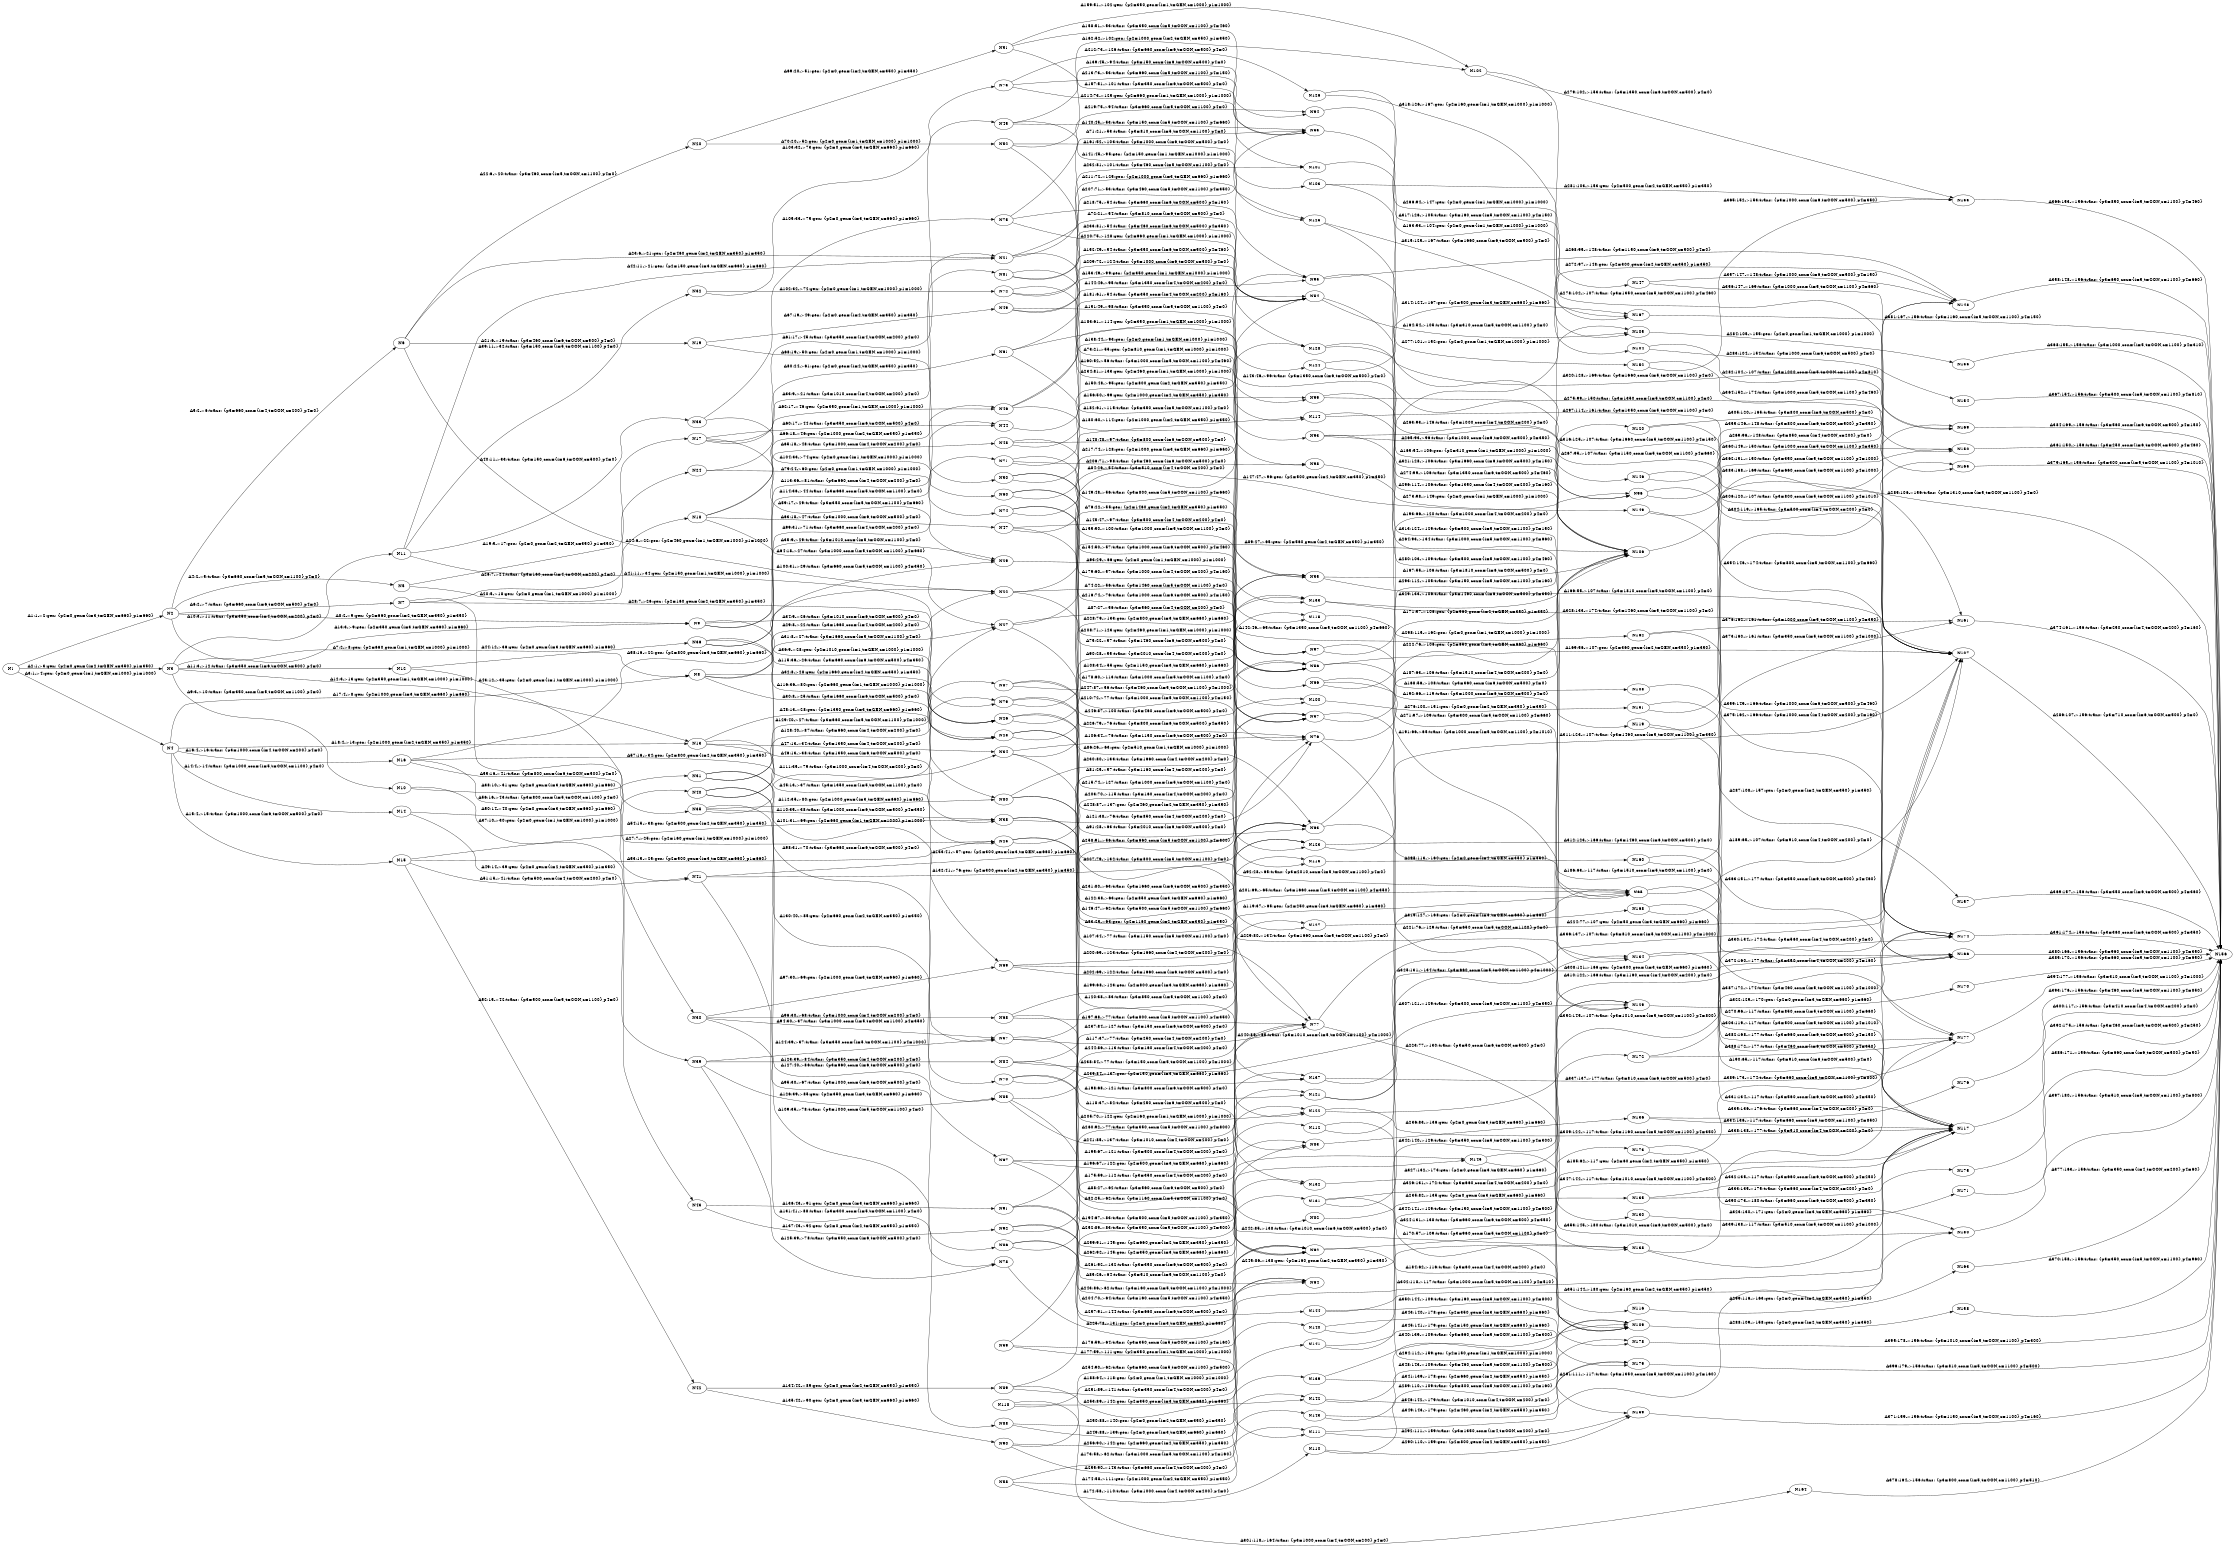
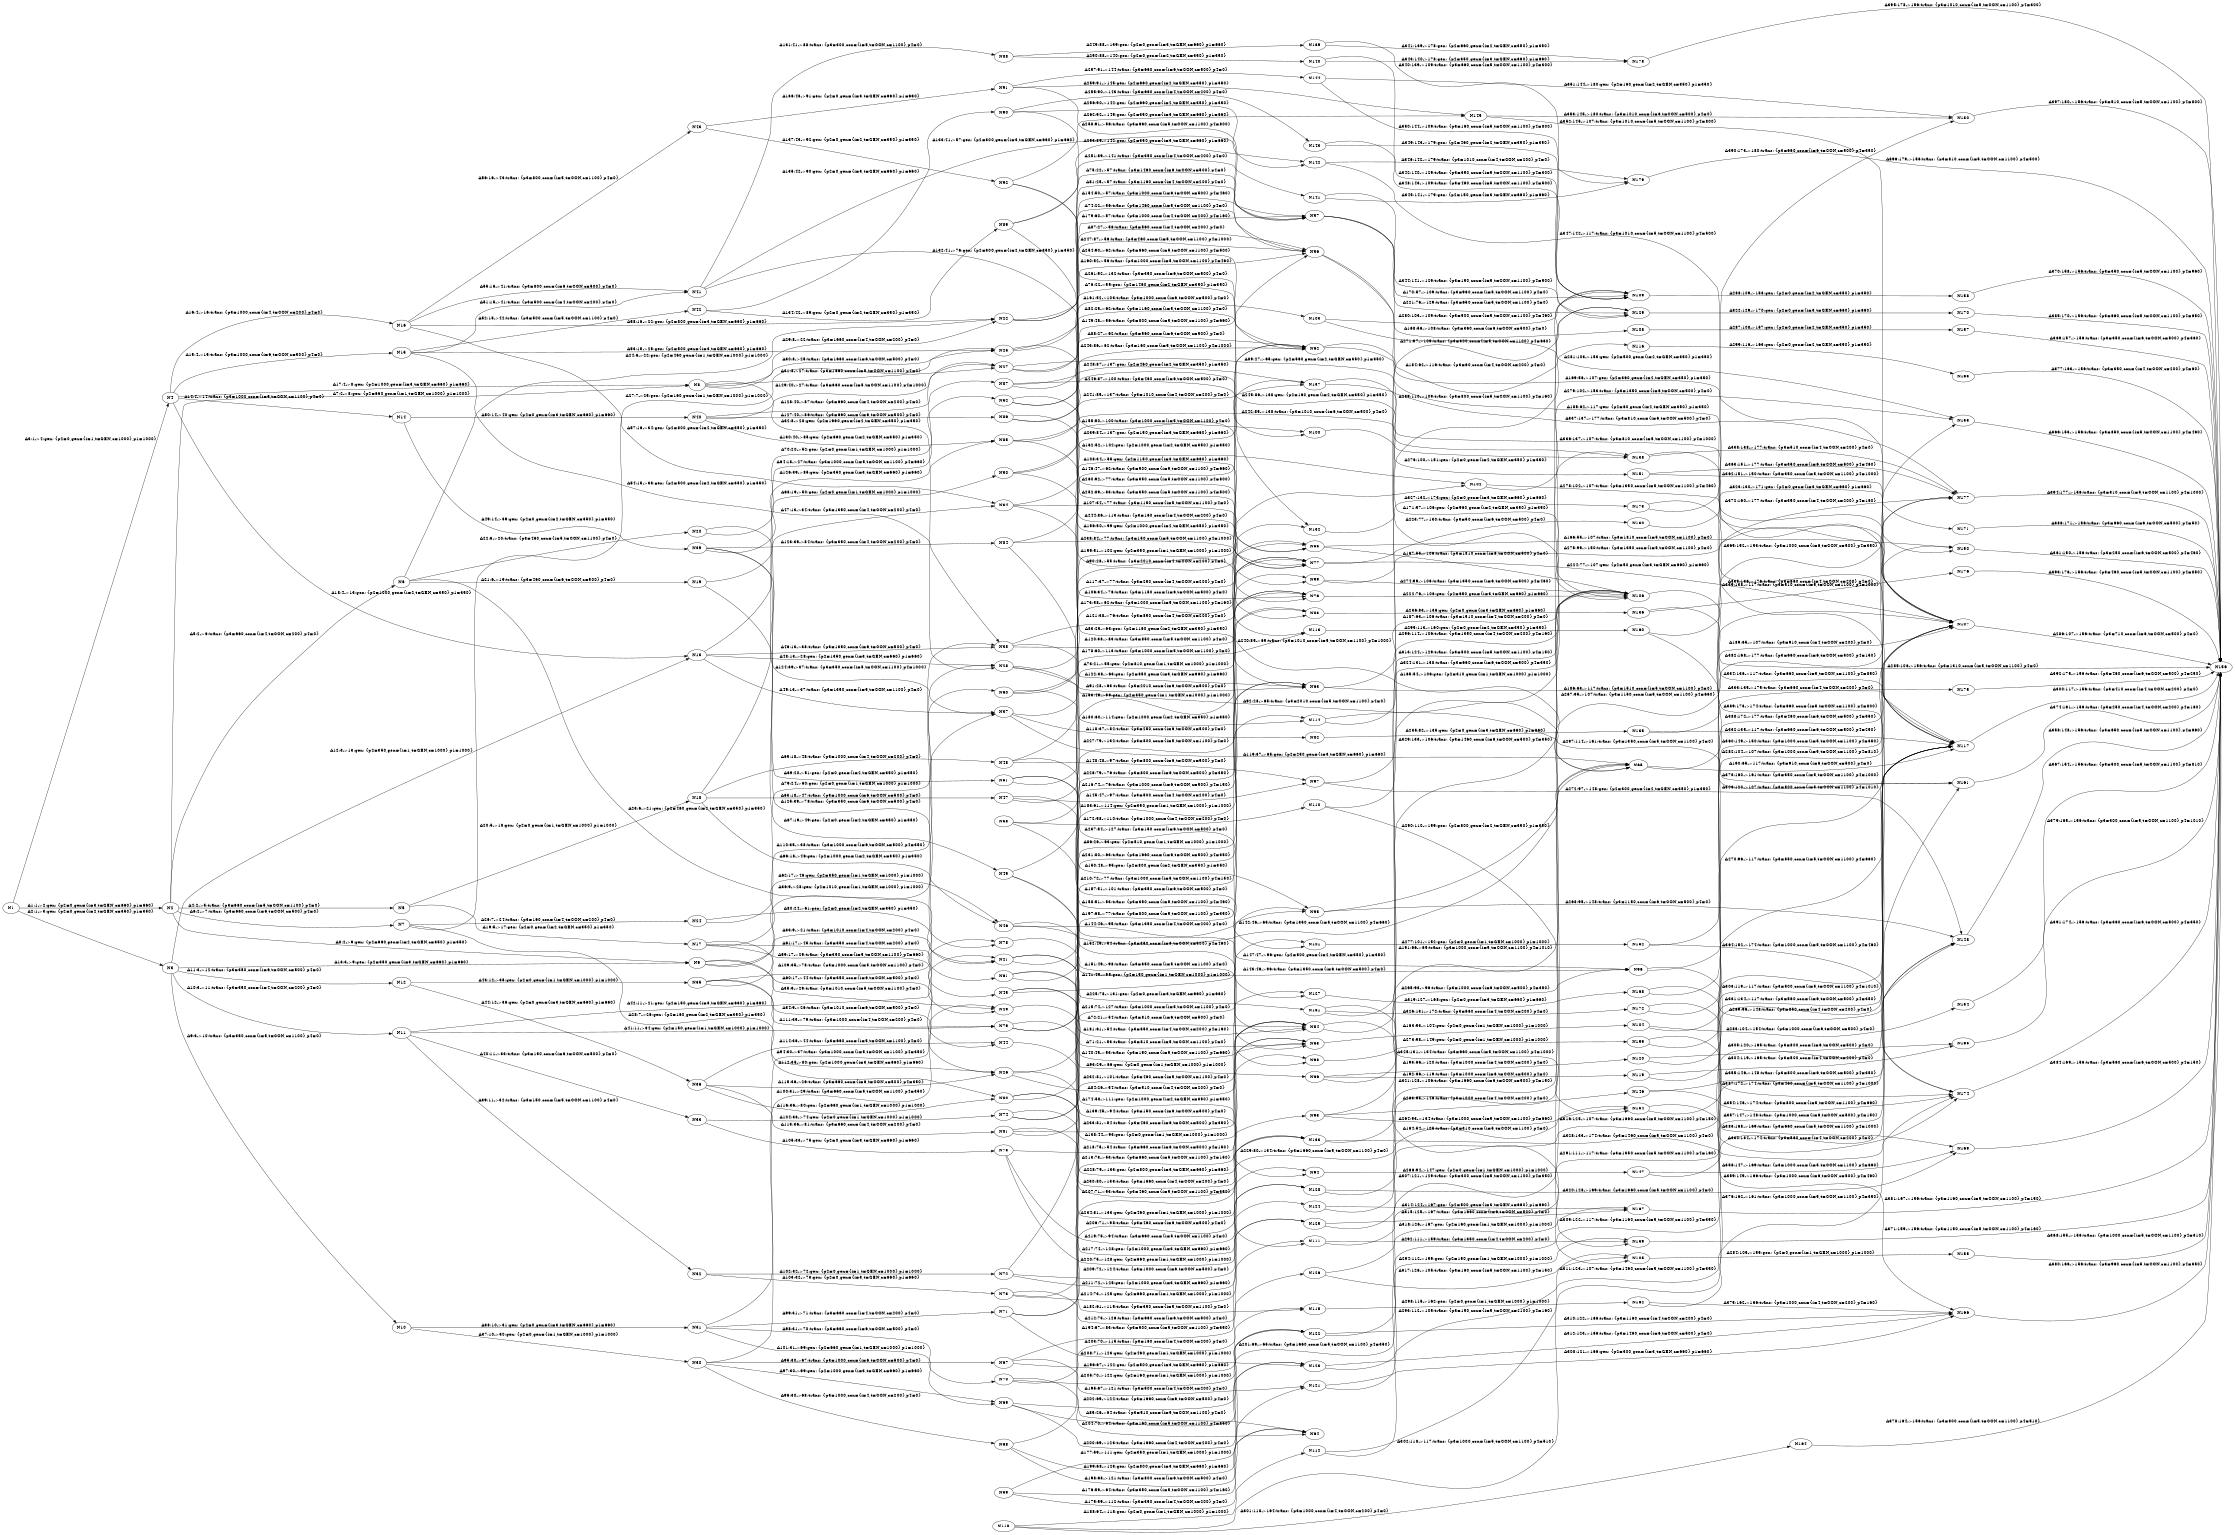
(1638, 510) -> (1638, 1042)
(1417, 946) -> (1442, 310)
